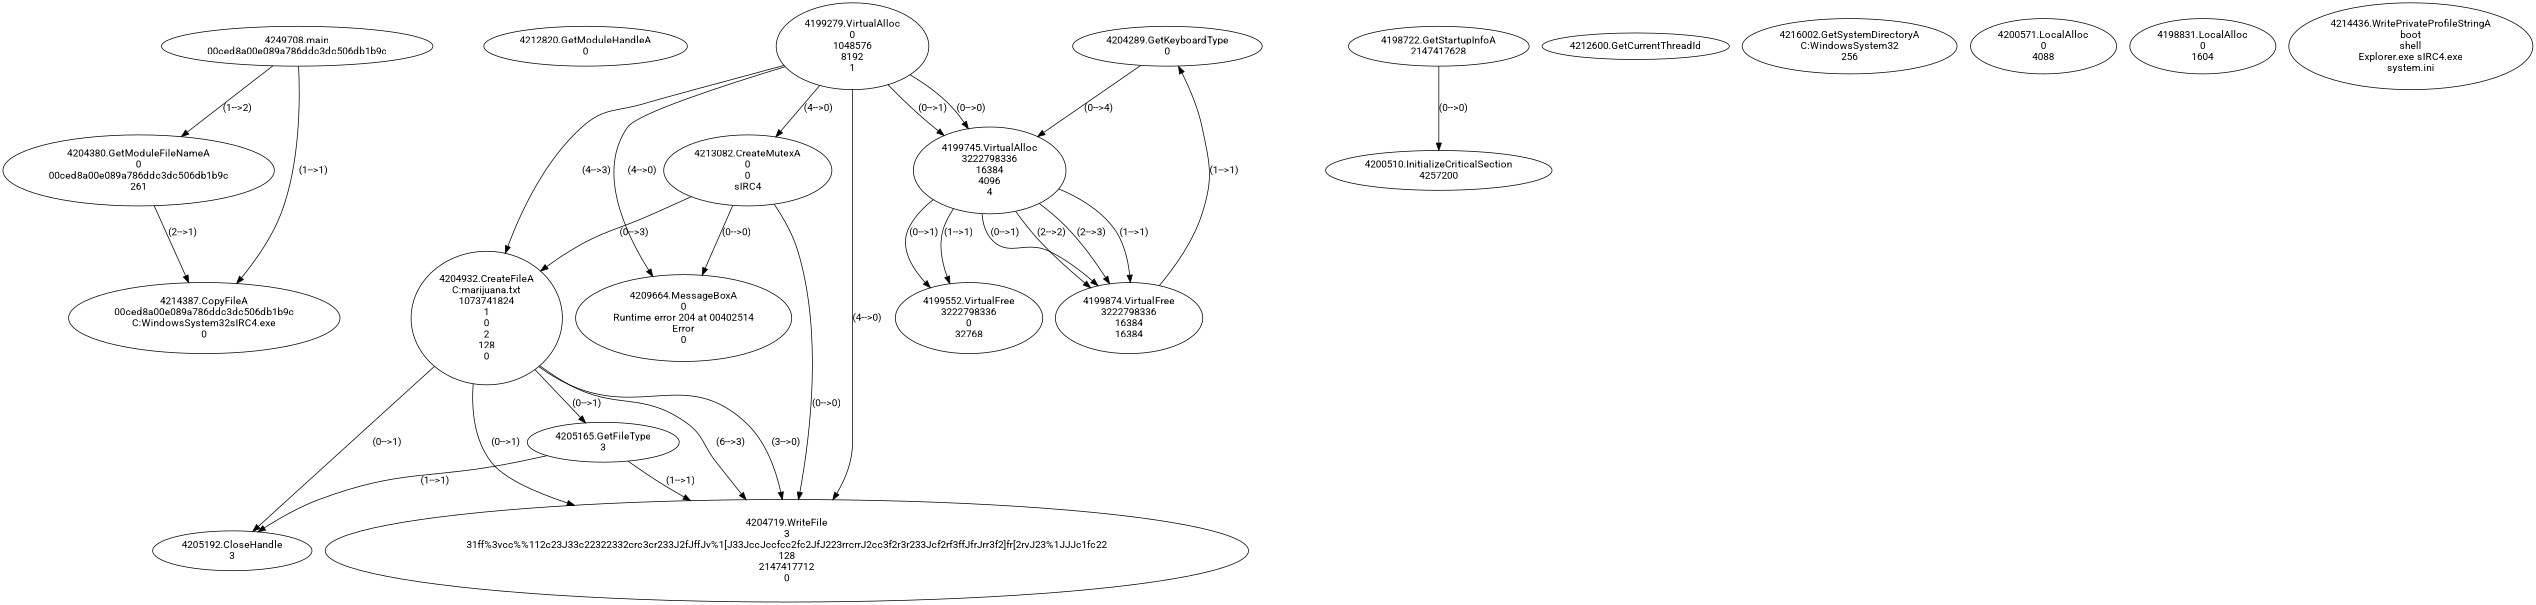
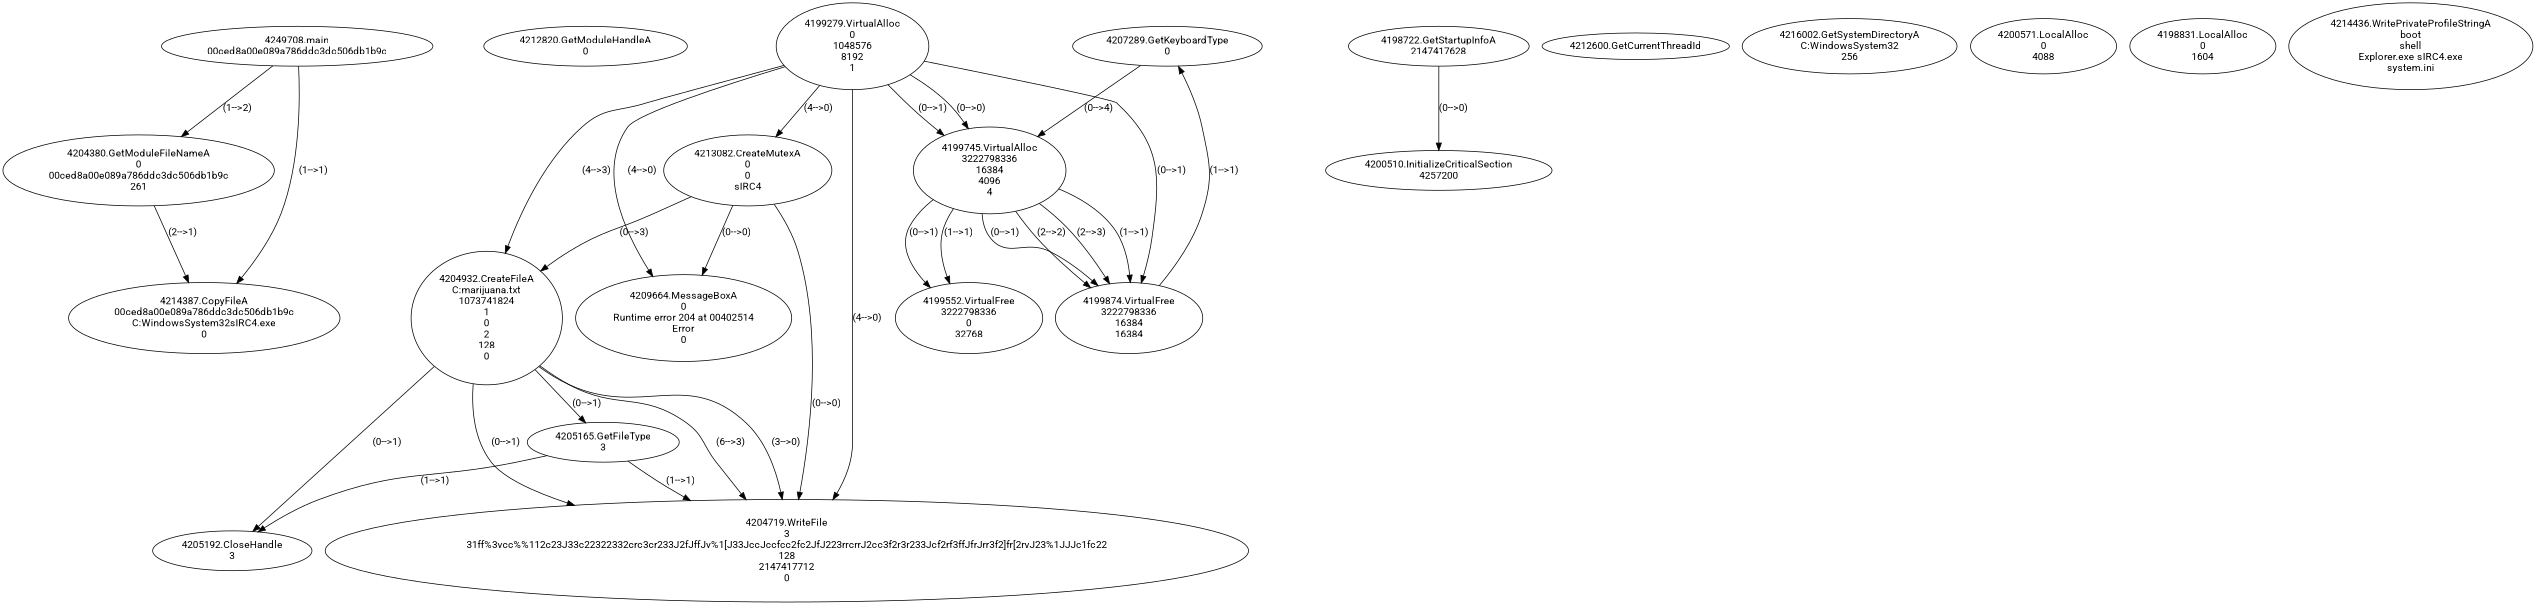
(1167, 46) -> (1167, 46)
none -> (1112, 101)
